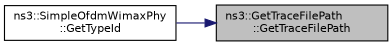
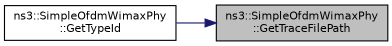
(302, 23) -> (302, 23)
